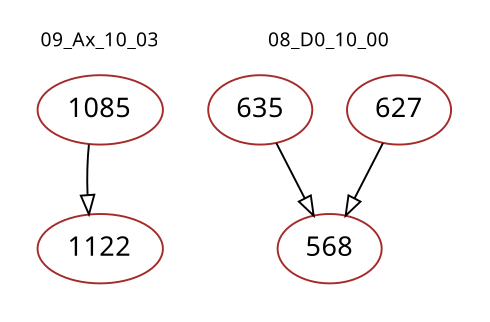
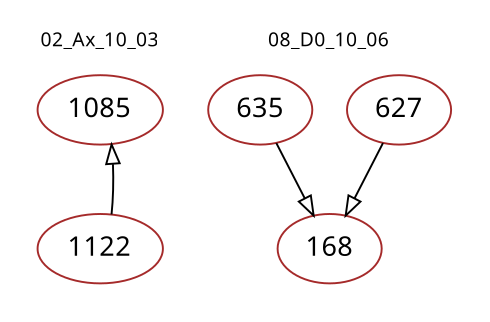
(100, 41) -> (100, 41)
(330, 41) -> (330, 41)
(87, 170) -> (113, 189)
(330, 249) -> (330, 249)
